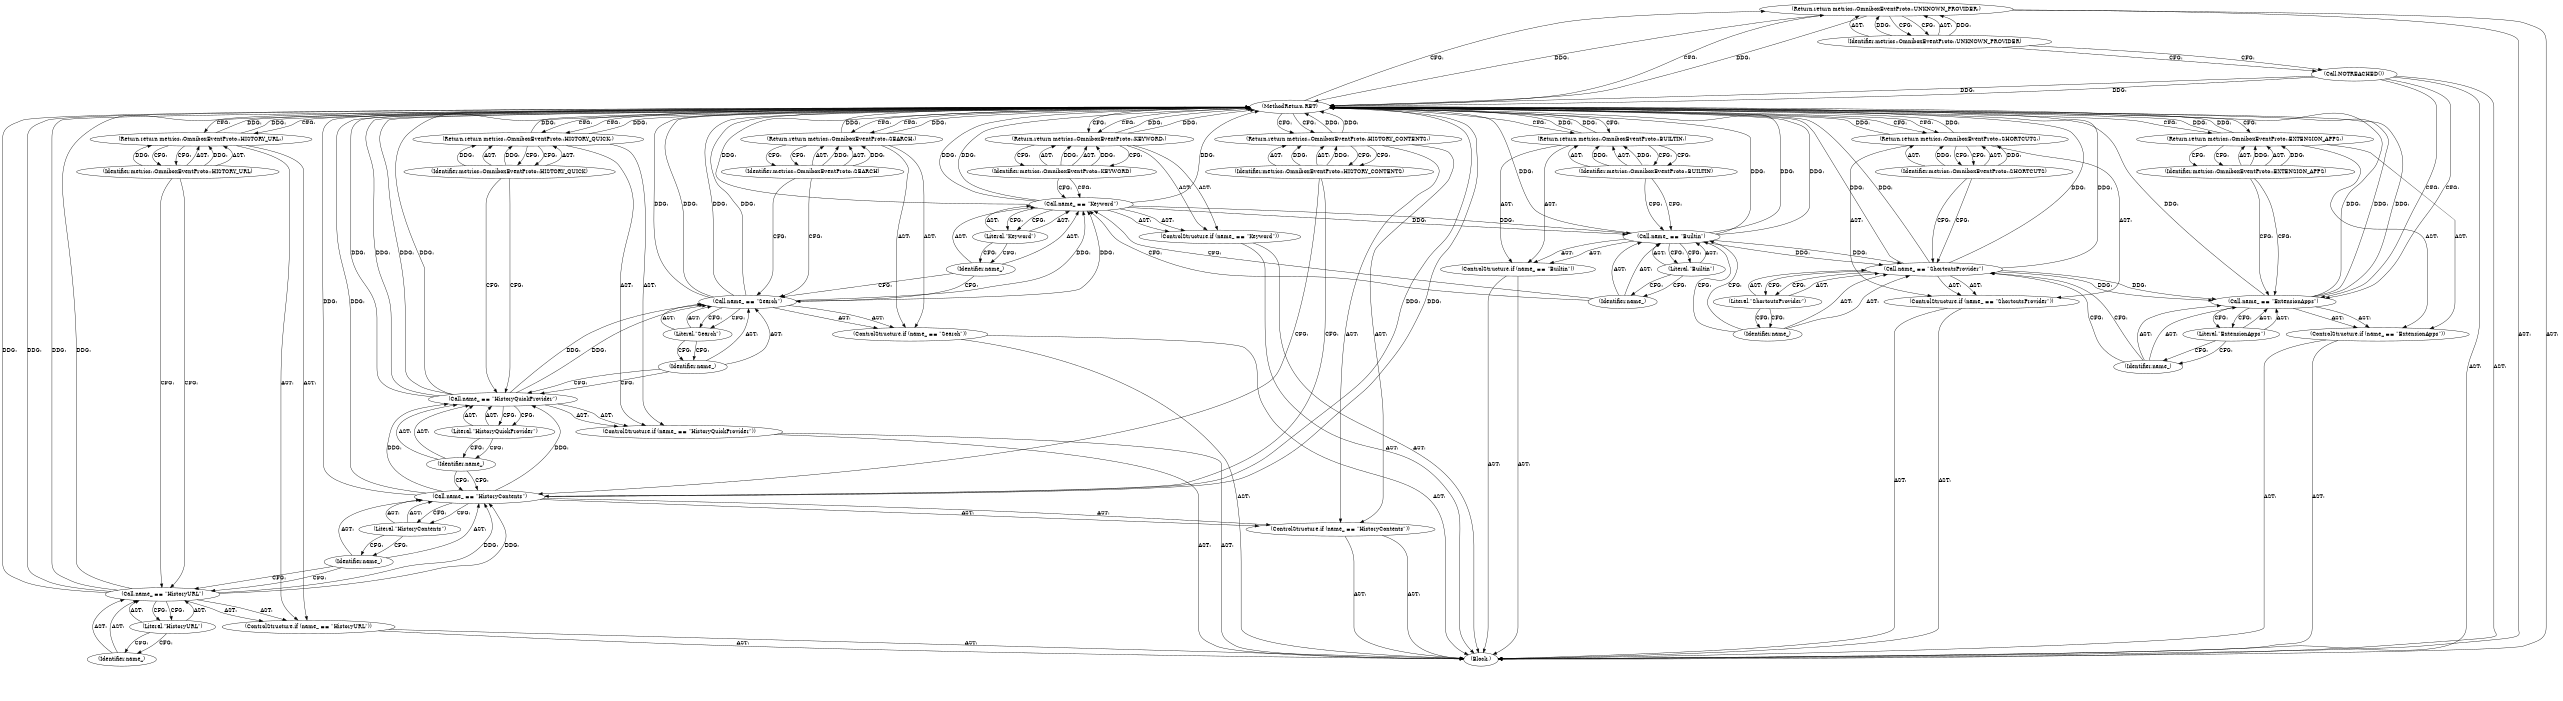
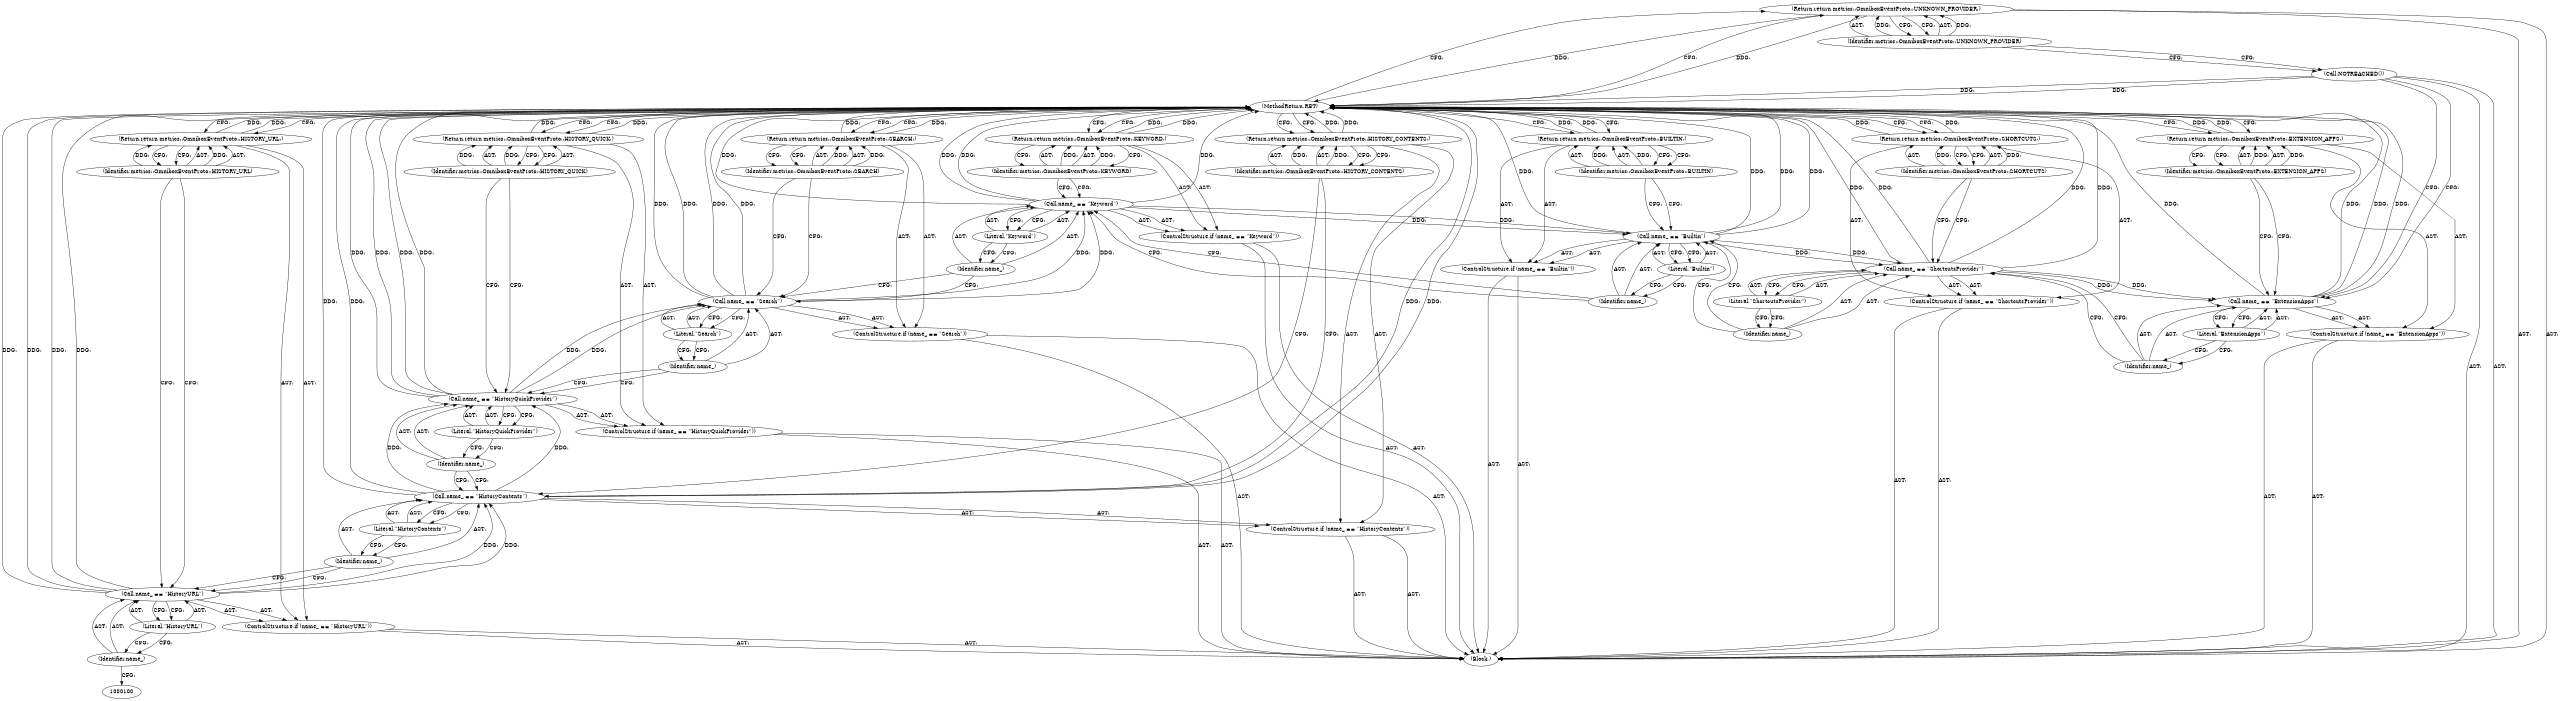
none -> (122, 692)
